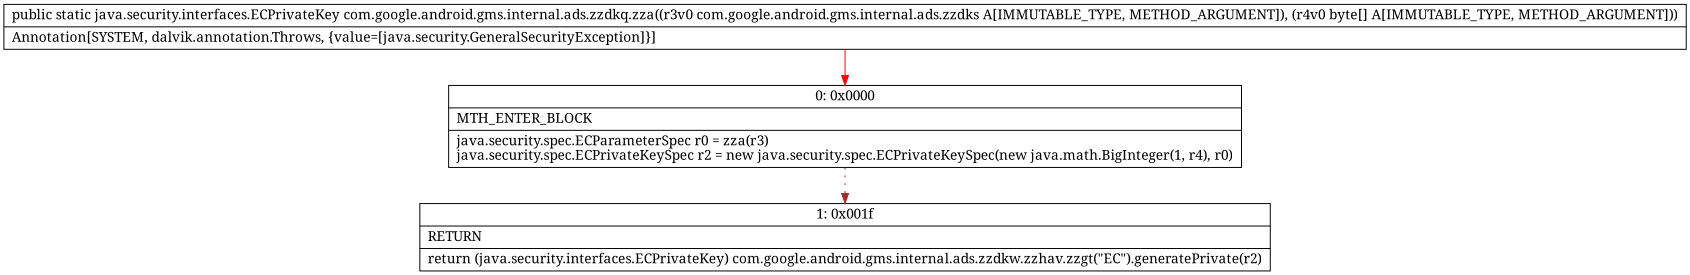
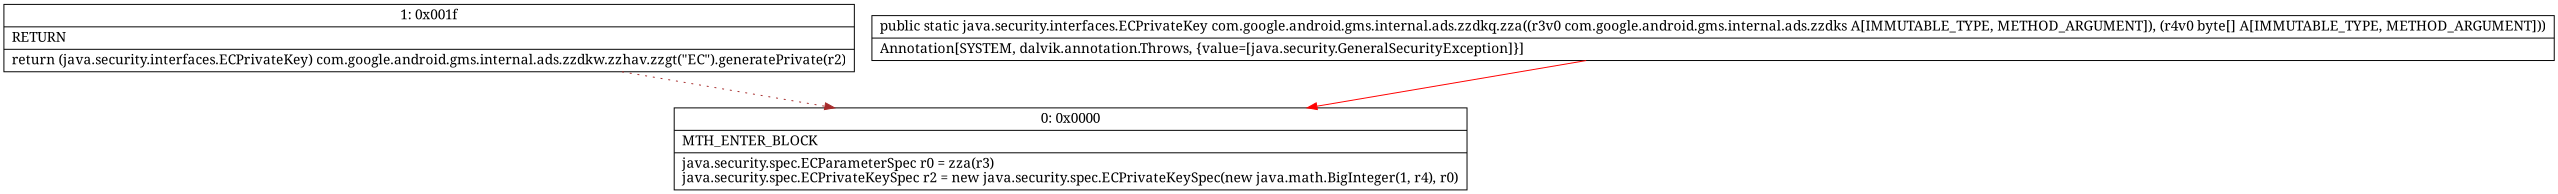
(845, 181) -> (723, 89)
